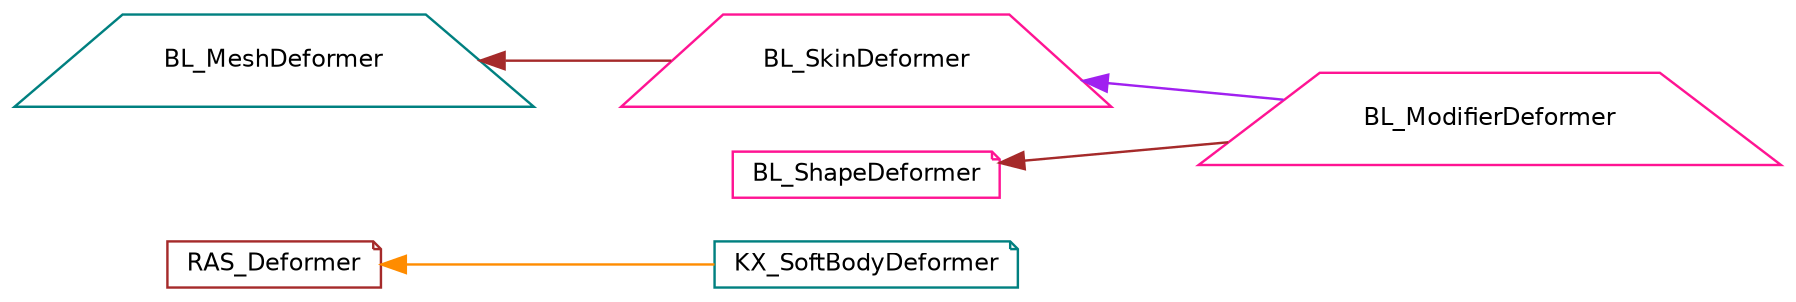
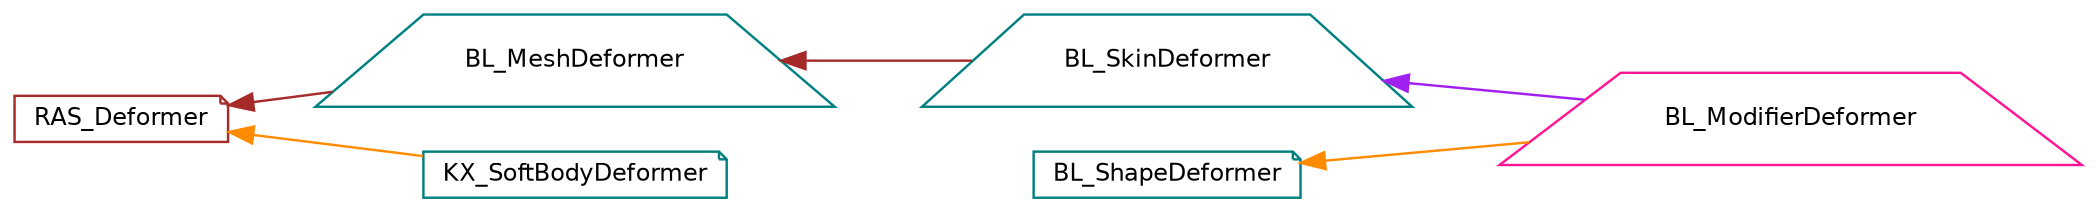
(866, 61) -> (1167, 61)
none -> (293, 97)
(1126, 151) -> (1427, 151)
(866, 175) -> (1167, 175)
